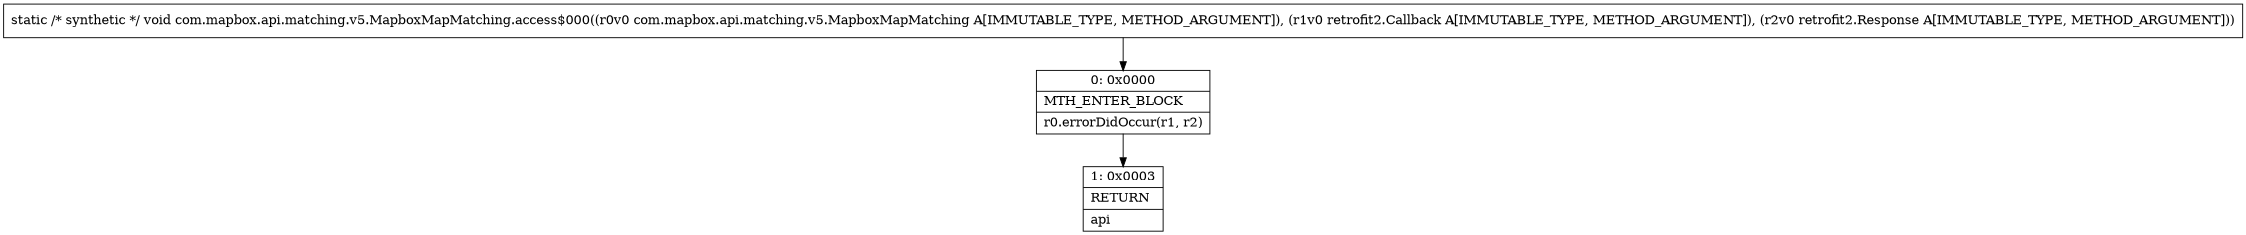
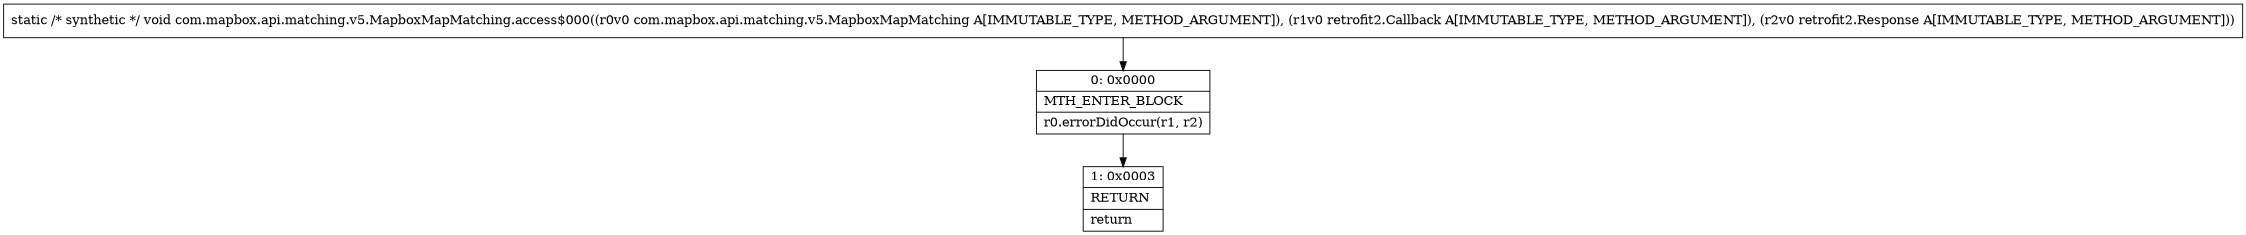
(1100, 220) -> (1111, 220)
